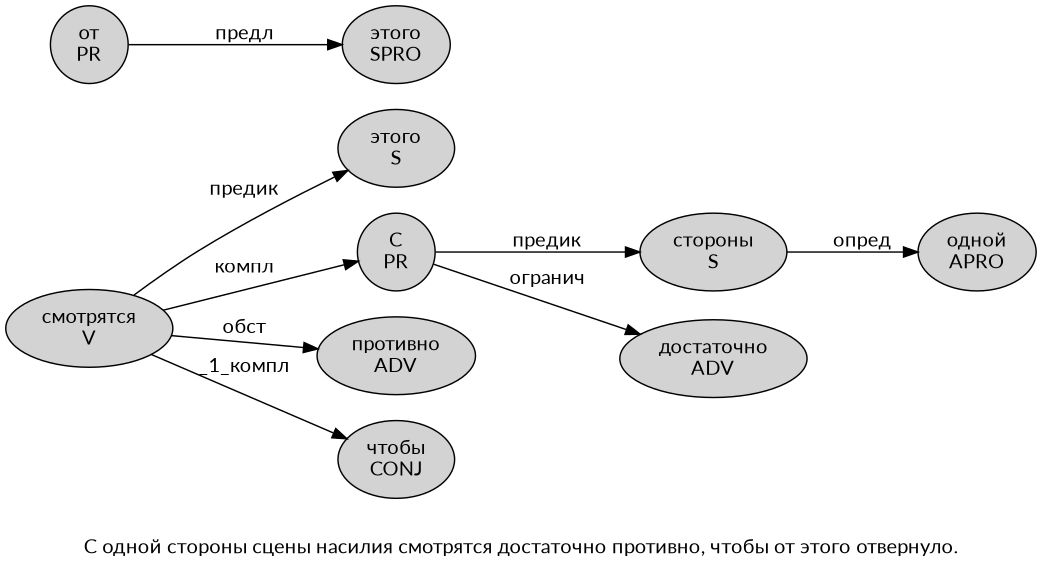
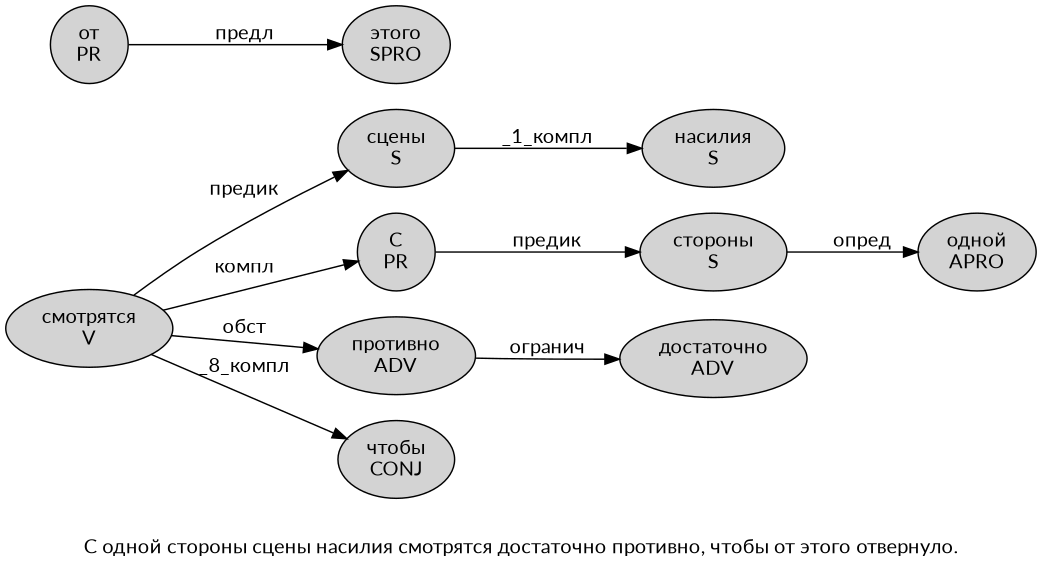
(396, 148) -> (396, 148)
none -> (713, 148)
(530, 297) -> (540, 359)
(245, 367) -> (245, 367)
